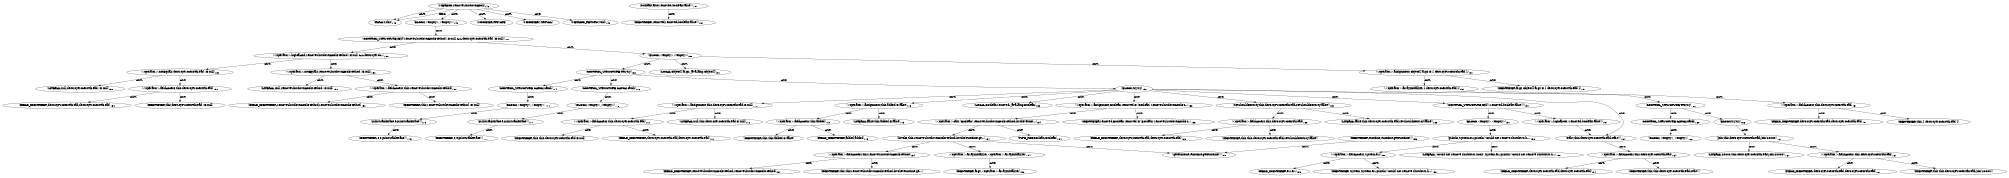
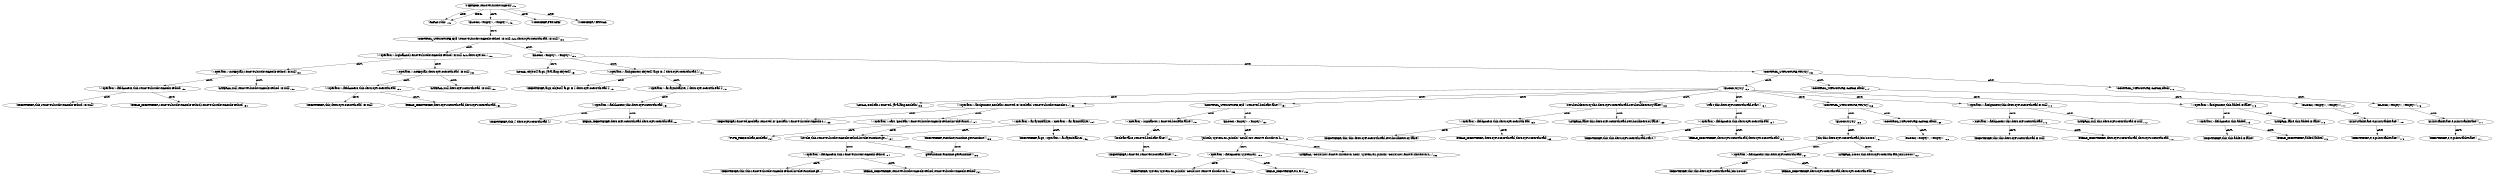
(590, 23) -> none
(1583, 130) -> (1153, 130)
(966, 146) -> (952, 130)
